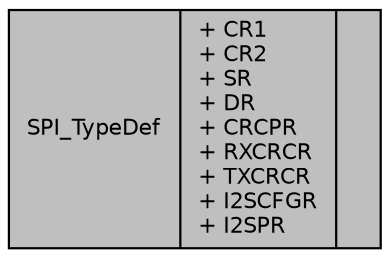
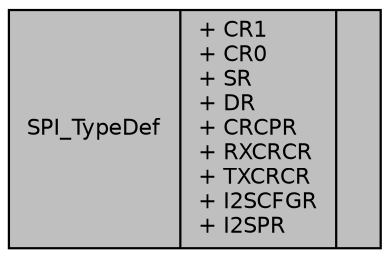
(233, 55) -> (233, 55)
